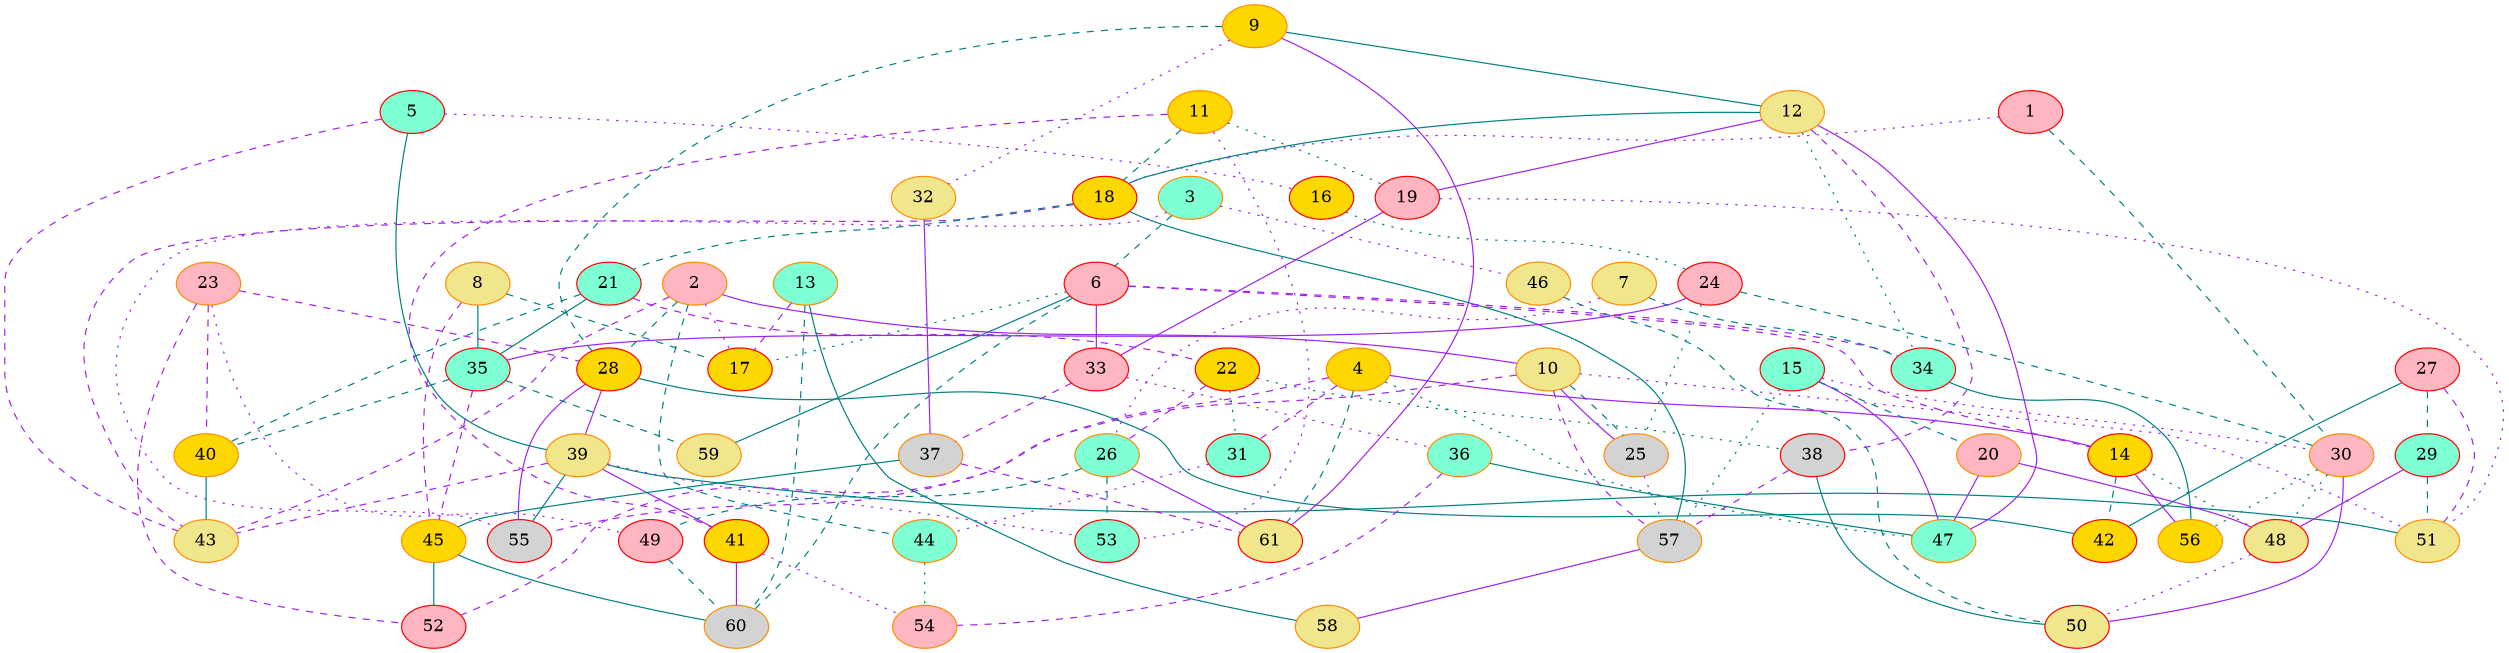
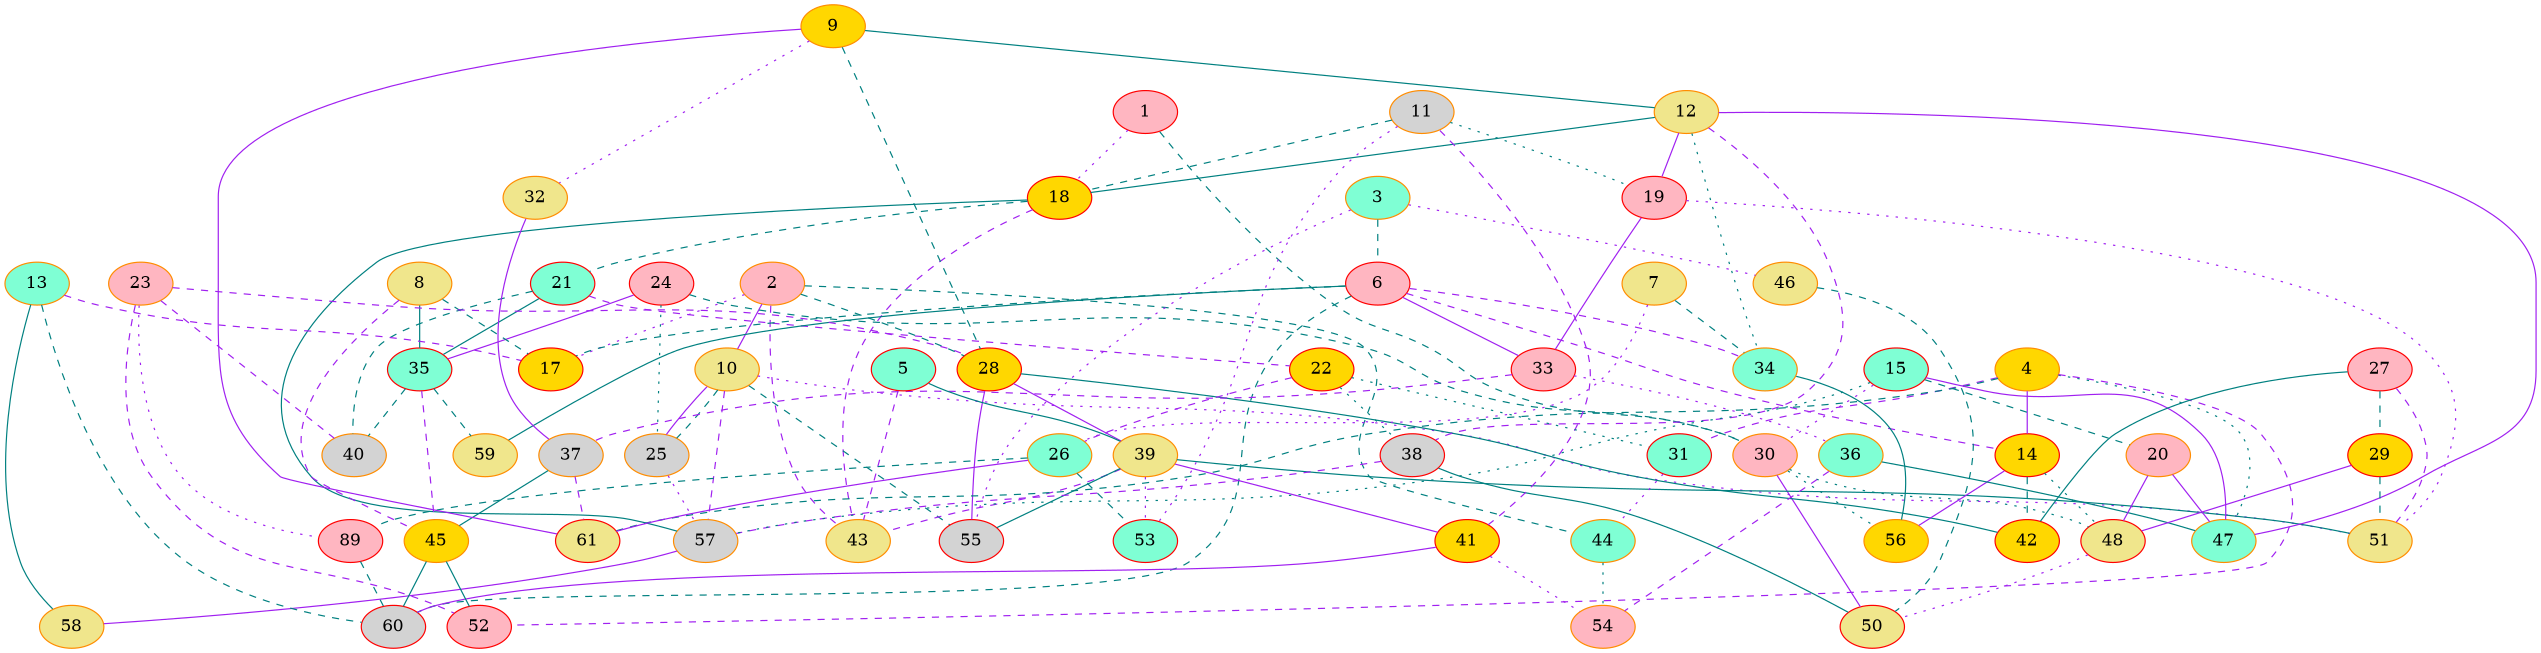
(1200, 112) -> (1422, 112)
(1322, 198) -> none
(941, 321) -> (959, 307)
(1923, 369) -> (1765, 369)
(1271, 402) -> (854, 459)
(206, 455) -> (354, 455)
(2427, 455) -> (2380, 455)
(206, 491) -> none
(651, 541) -> (351, 541)
(736, 627) -> (393, 627)
